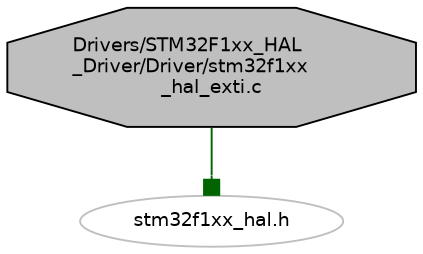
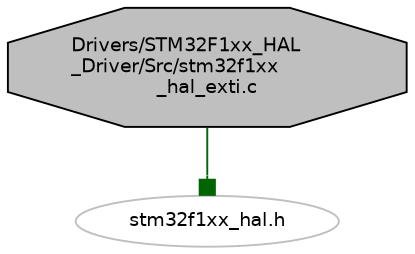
(212, 67) -> (207, 67)
